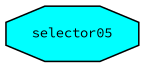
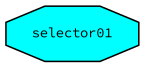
(72, 34) -> (72, 34)
